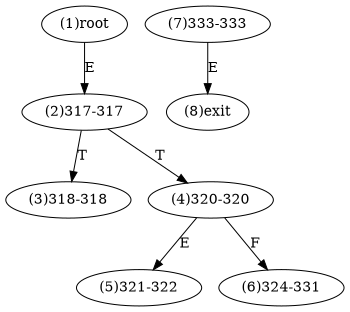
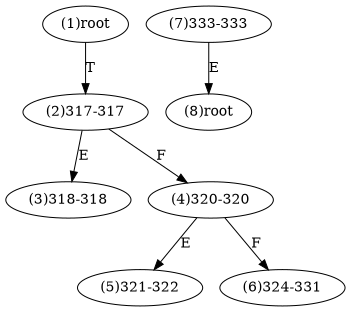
(90, 68) -> (91, 68)
(208, 112) -> (209, 112)
(83, 156) -> (84, 156)
(160, 156) -> (161, 156)
